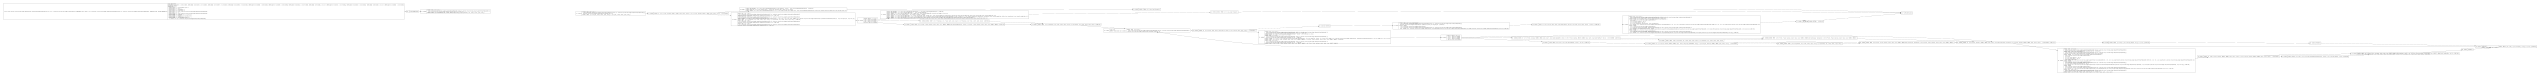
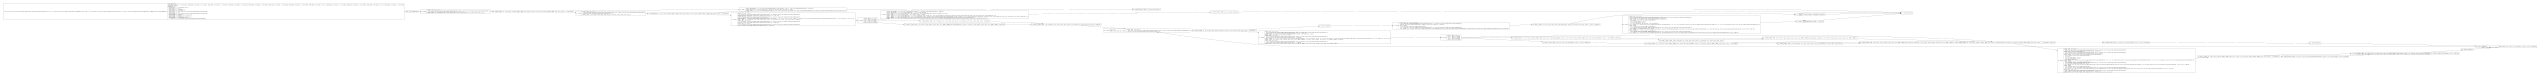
none -> (533, 11)
none -> (1810, 14)
